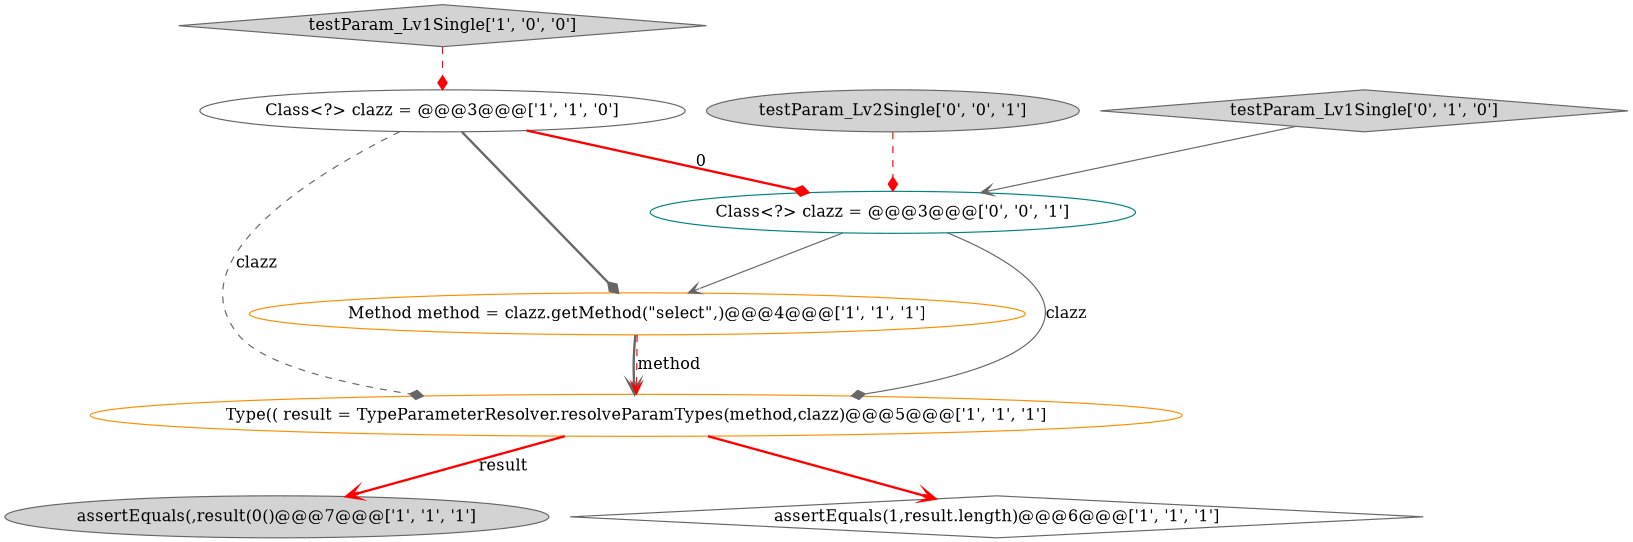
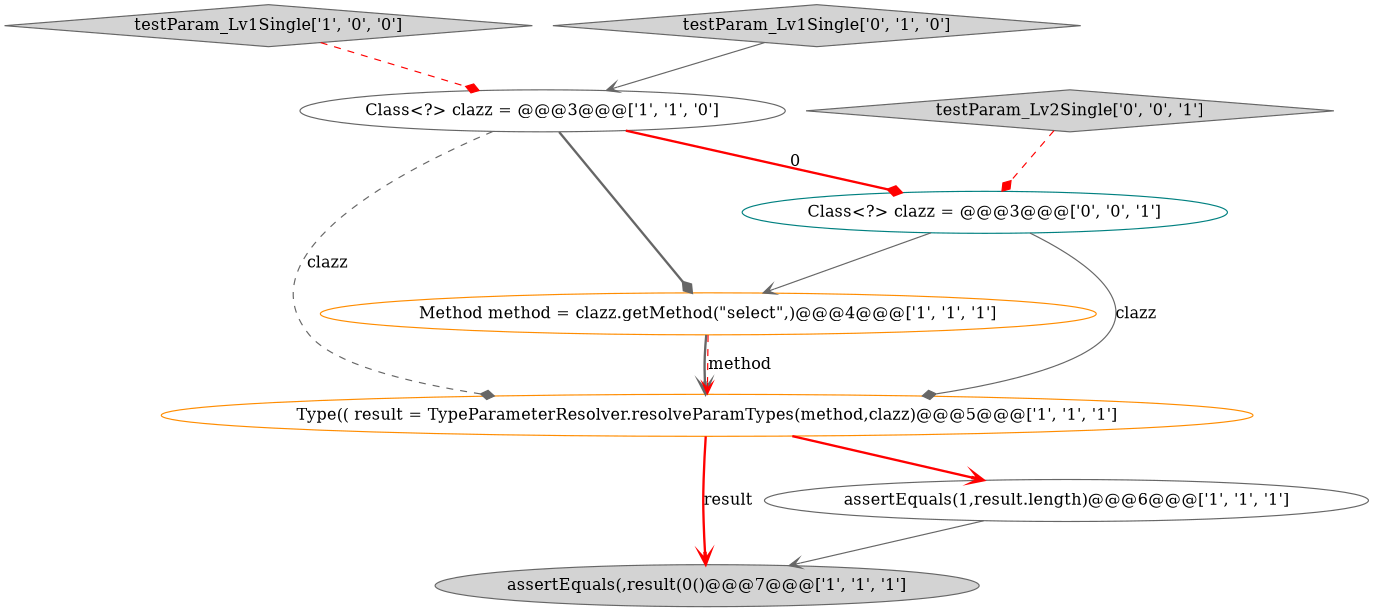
(893, 111) -> (1070, 111)
(1144, 158) -> (691, 65)
(997, 517) -> (1066, 501)
none -> (892, 542)
